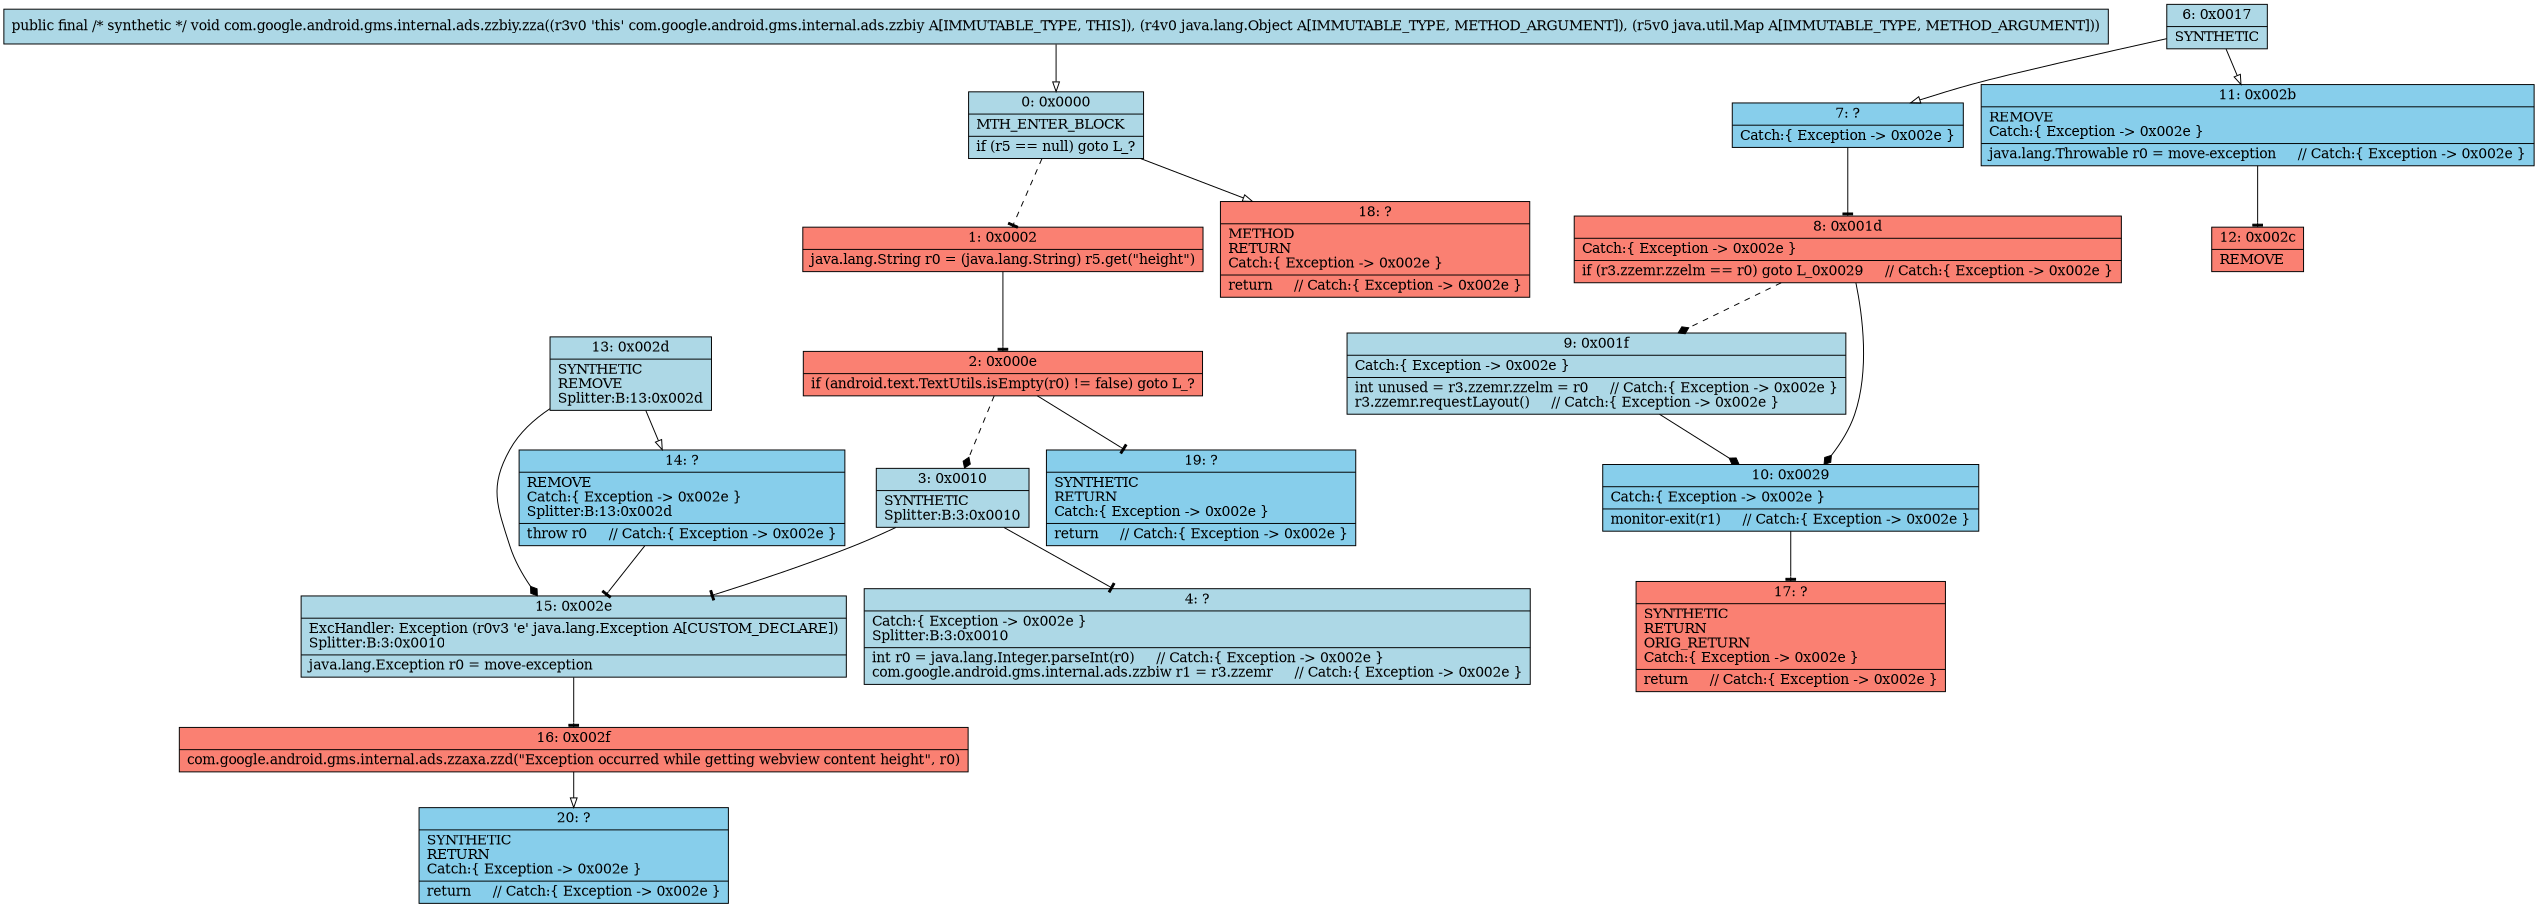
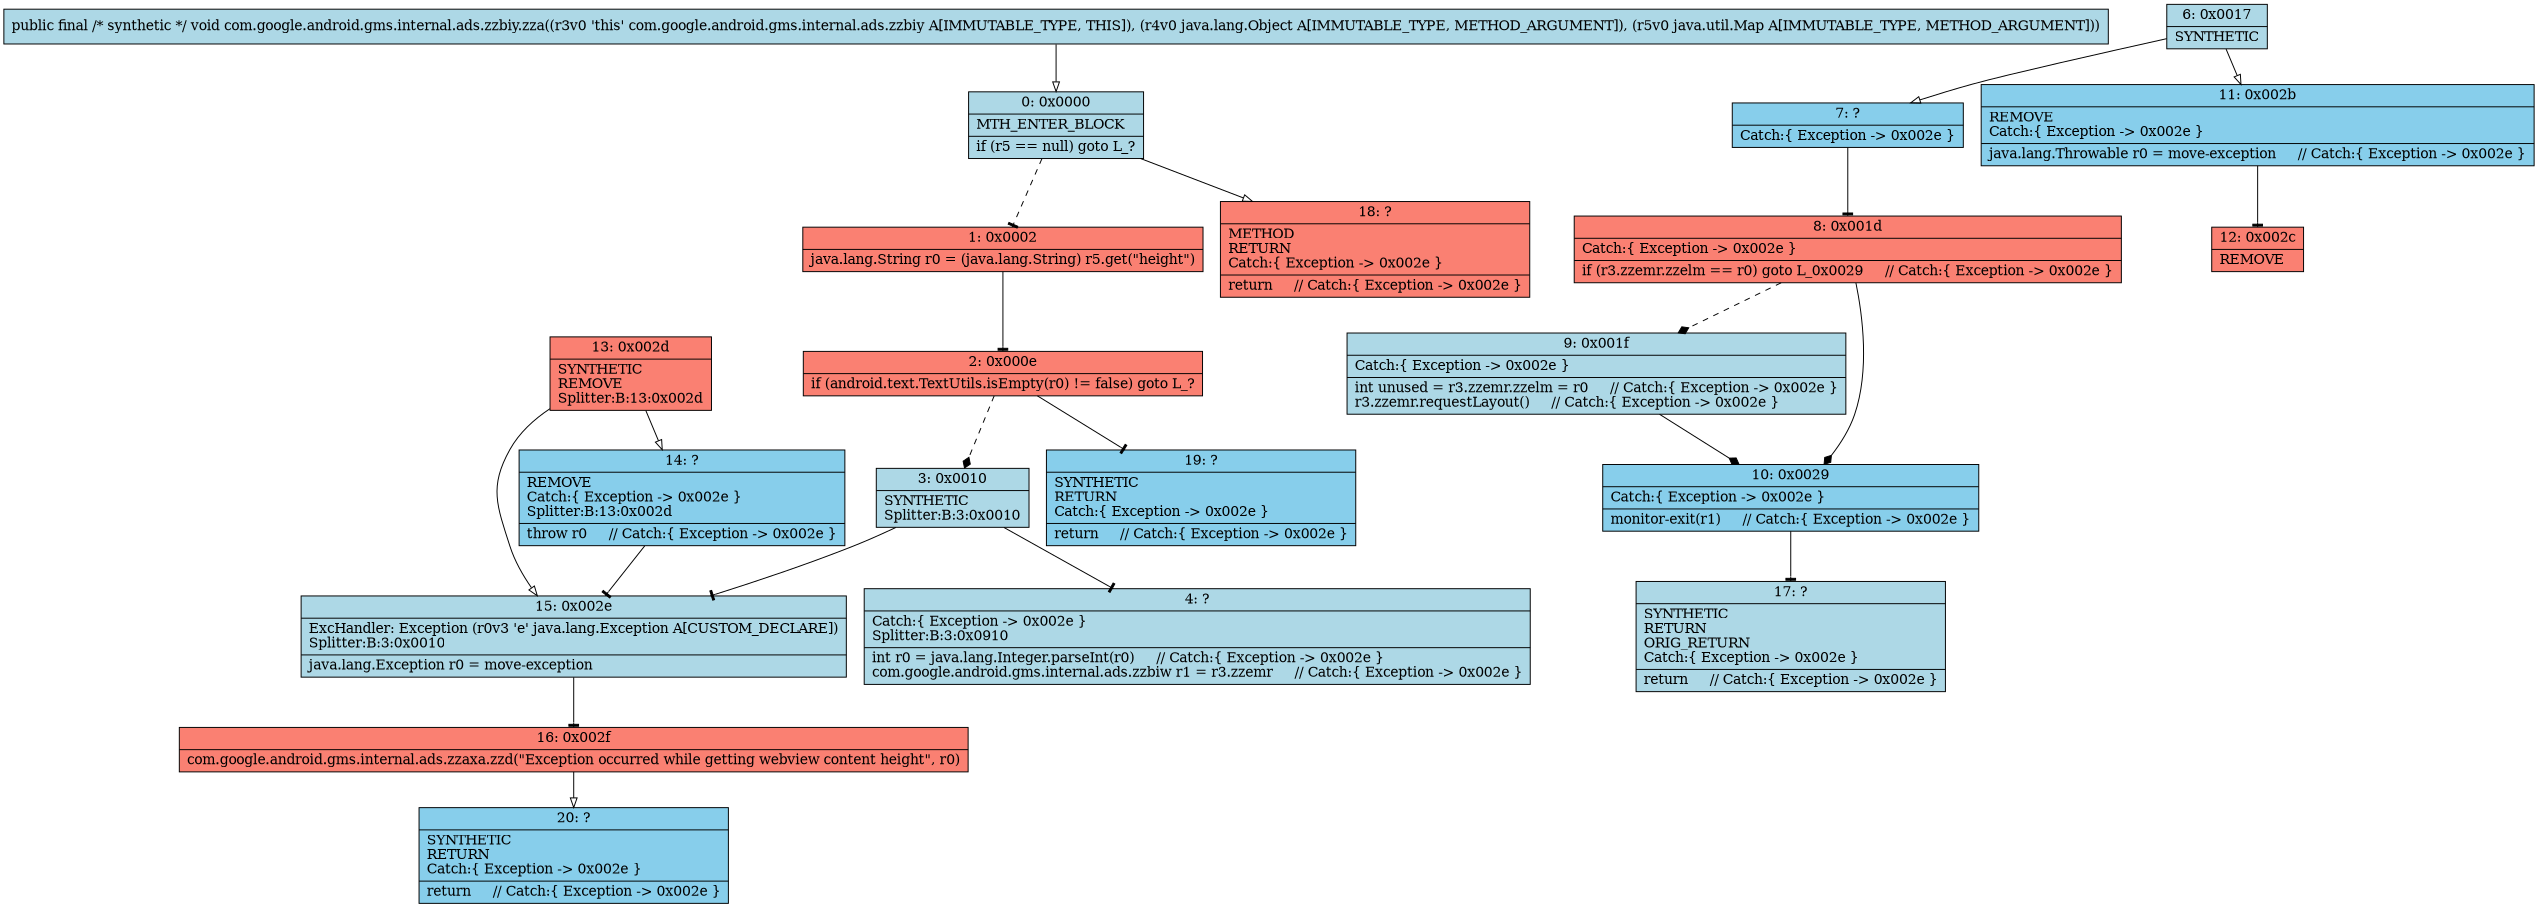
(631, 374) -> (631, 374)
(497, 491) -> (497, 492)
(941, 636) -> (941, 636)
(1791, 637) -> (1791, 637)
